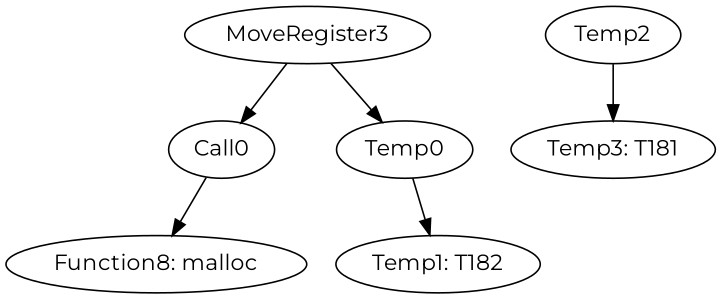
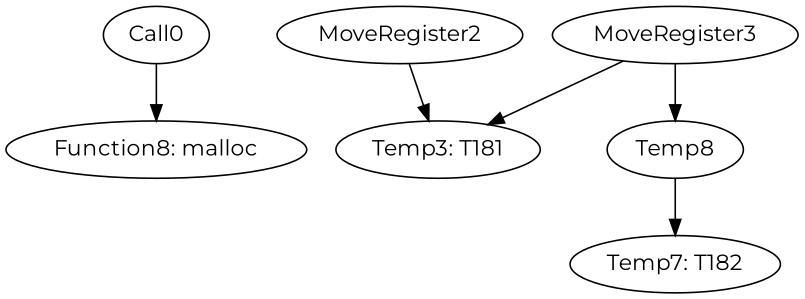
(613, 35) -> (400, 35)
(269, 87) -> (563, 89)
(405, 150) -> (675, 150)
(438, 264) -> (675, 264)
